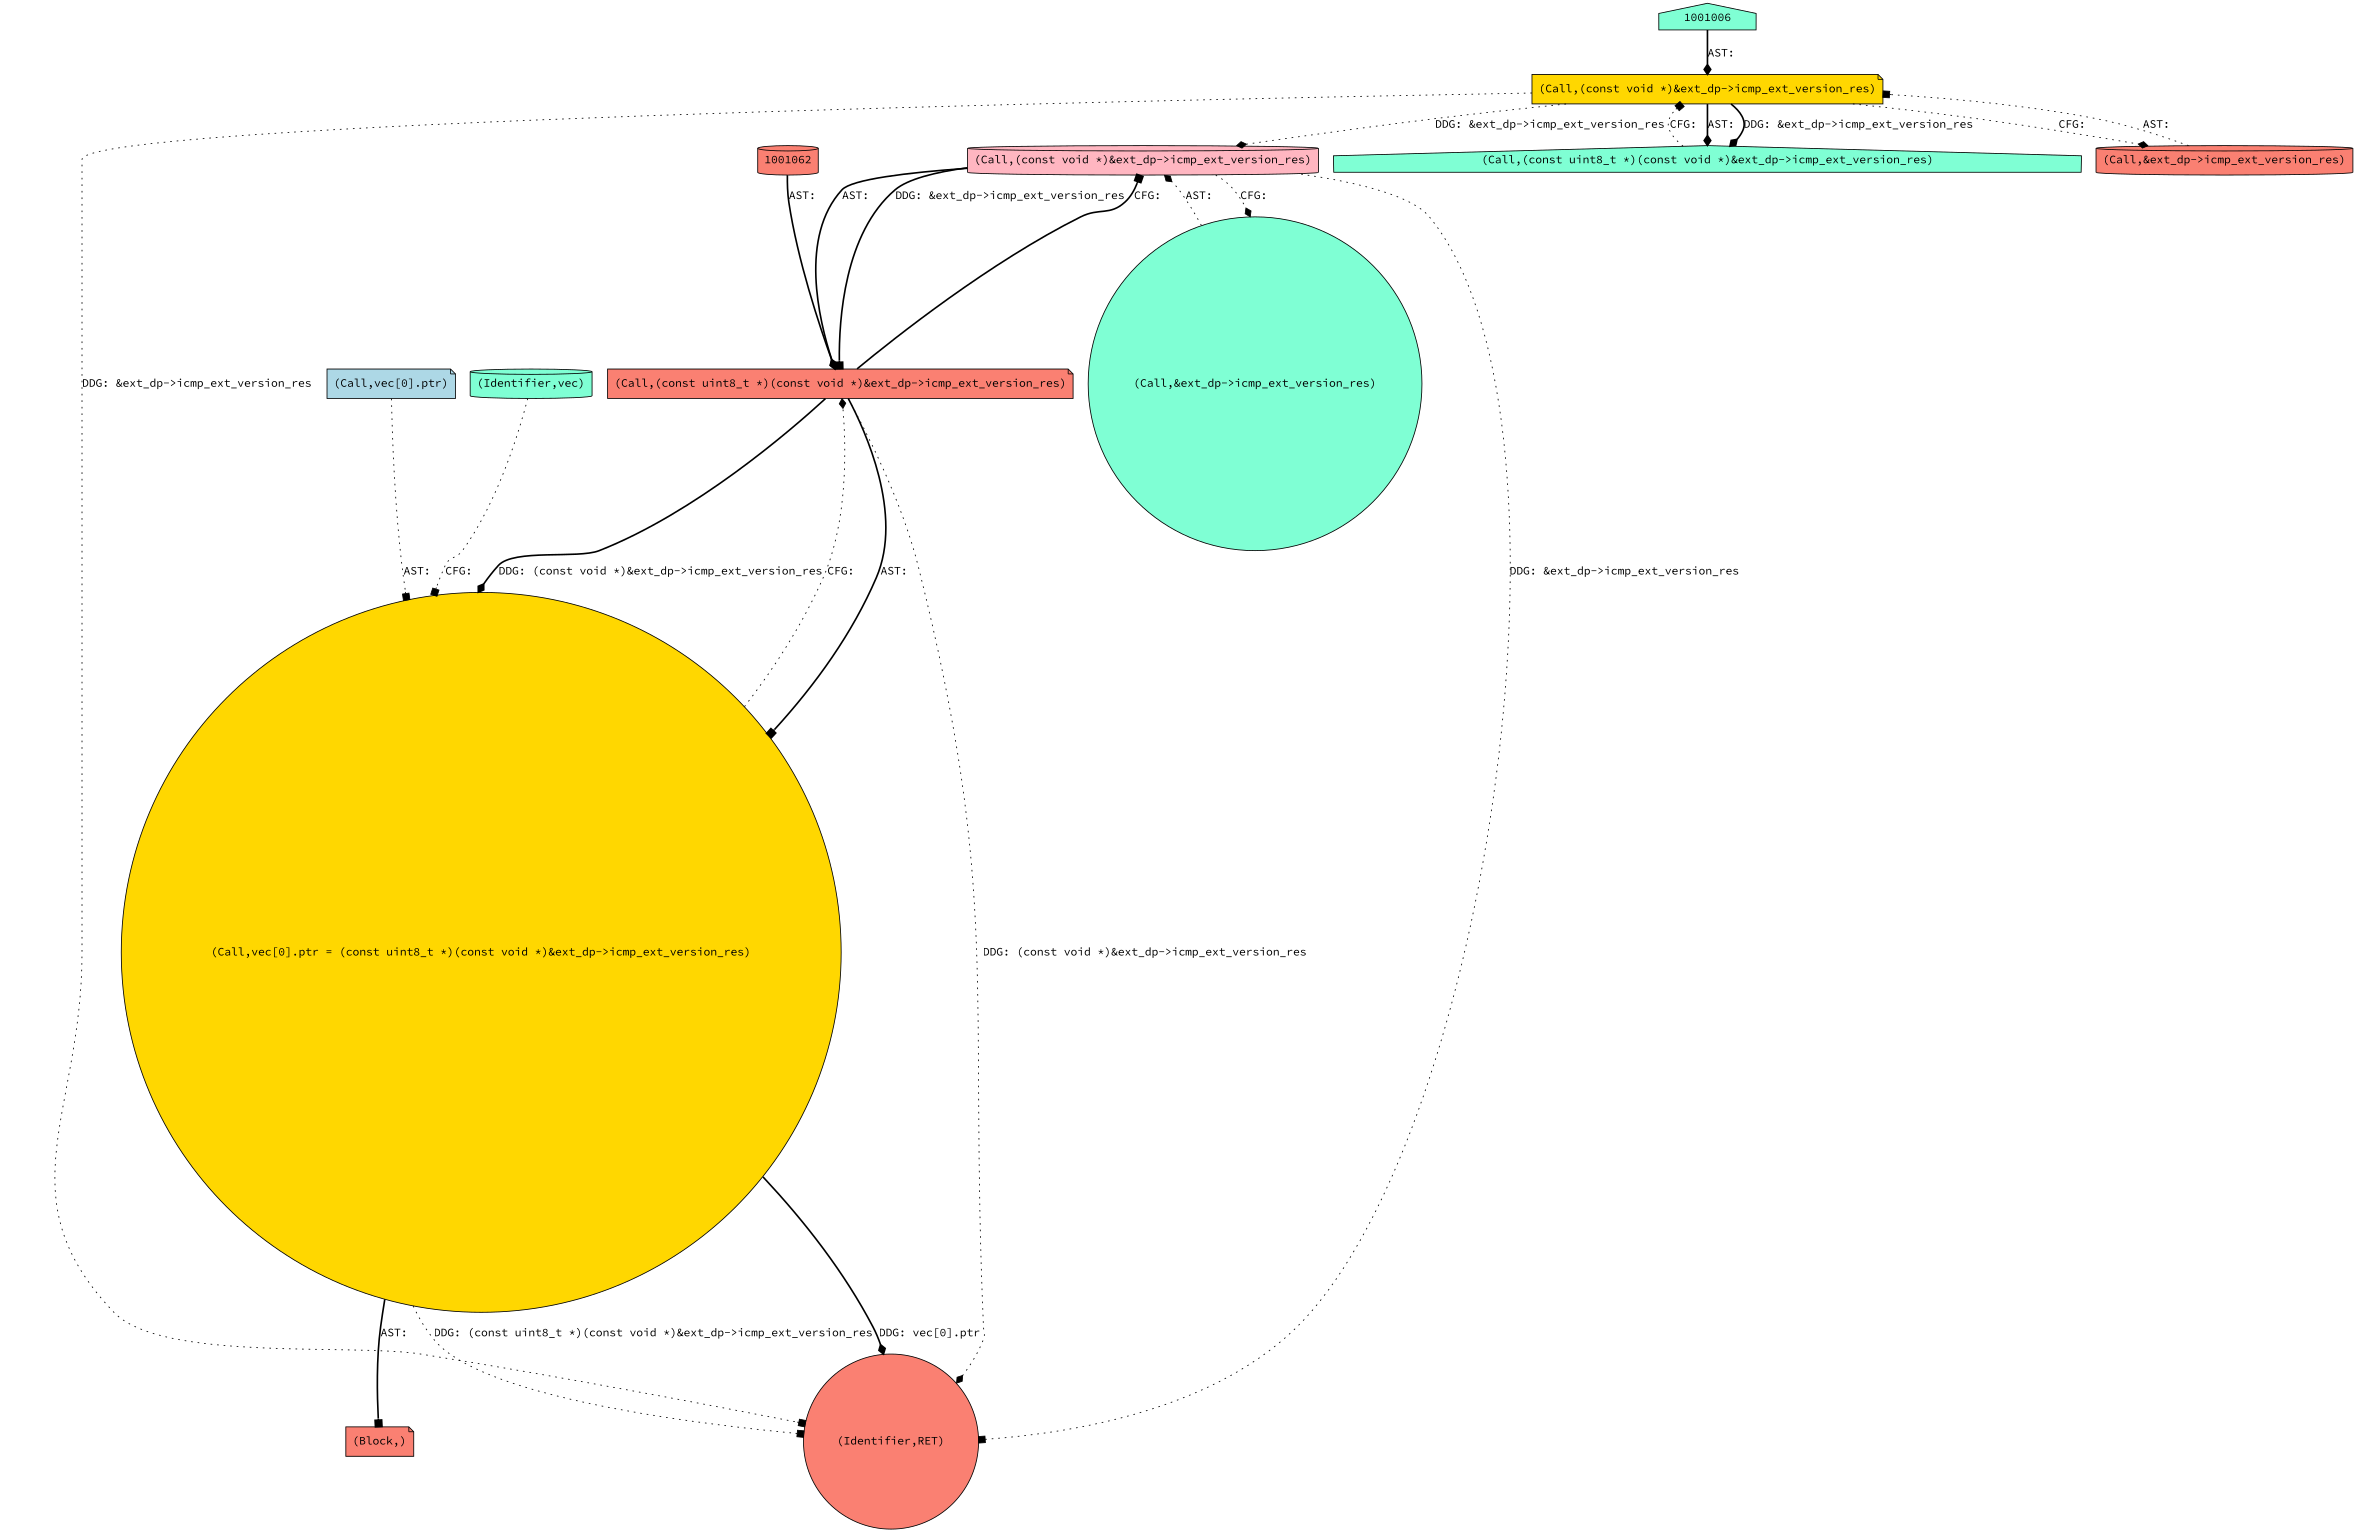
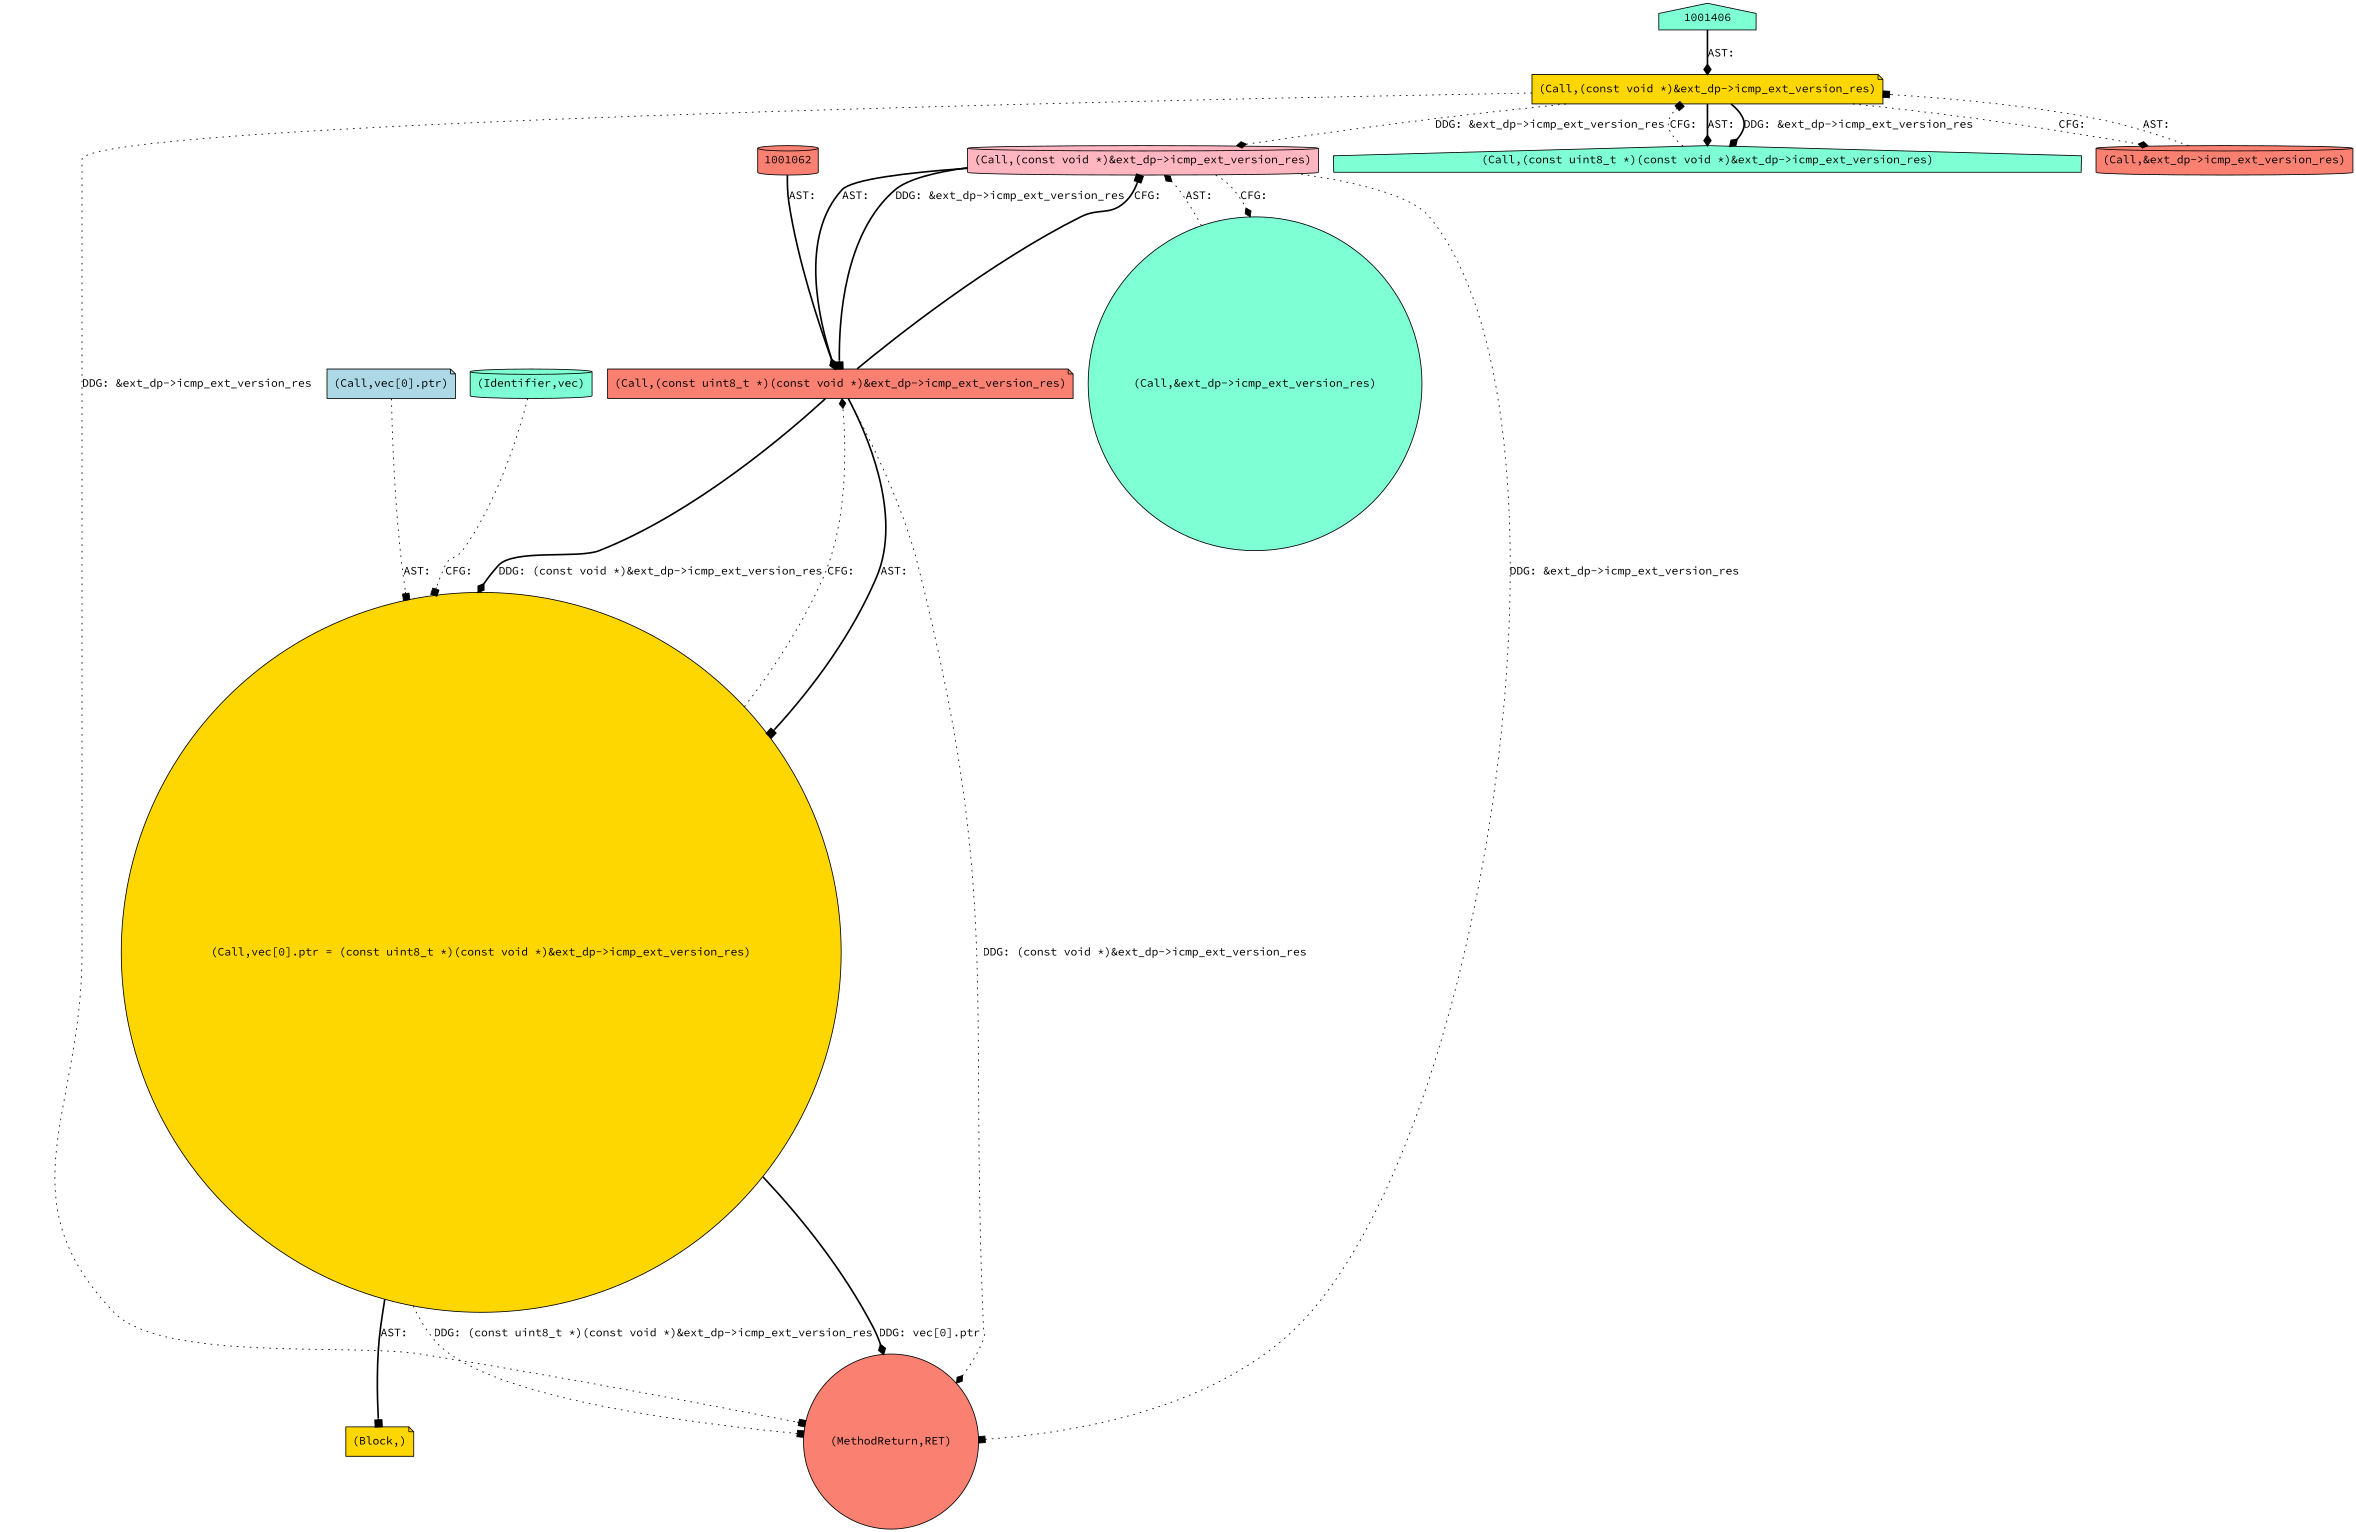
(1707, 18) -> (1707, 18)
(380, 1442) -> (380, 1442)
(891, 1442) -> (891, 1442)
